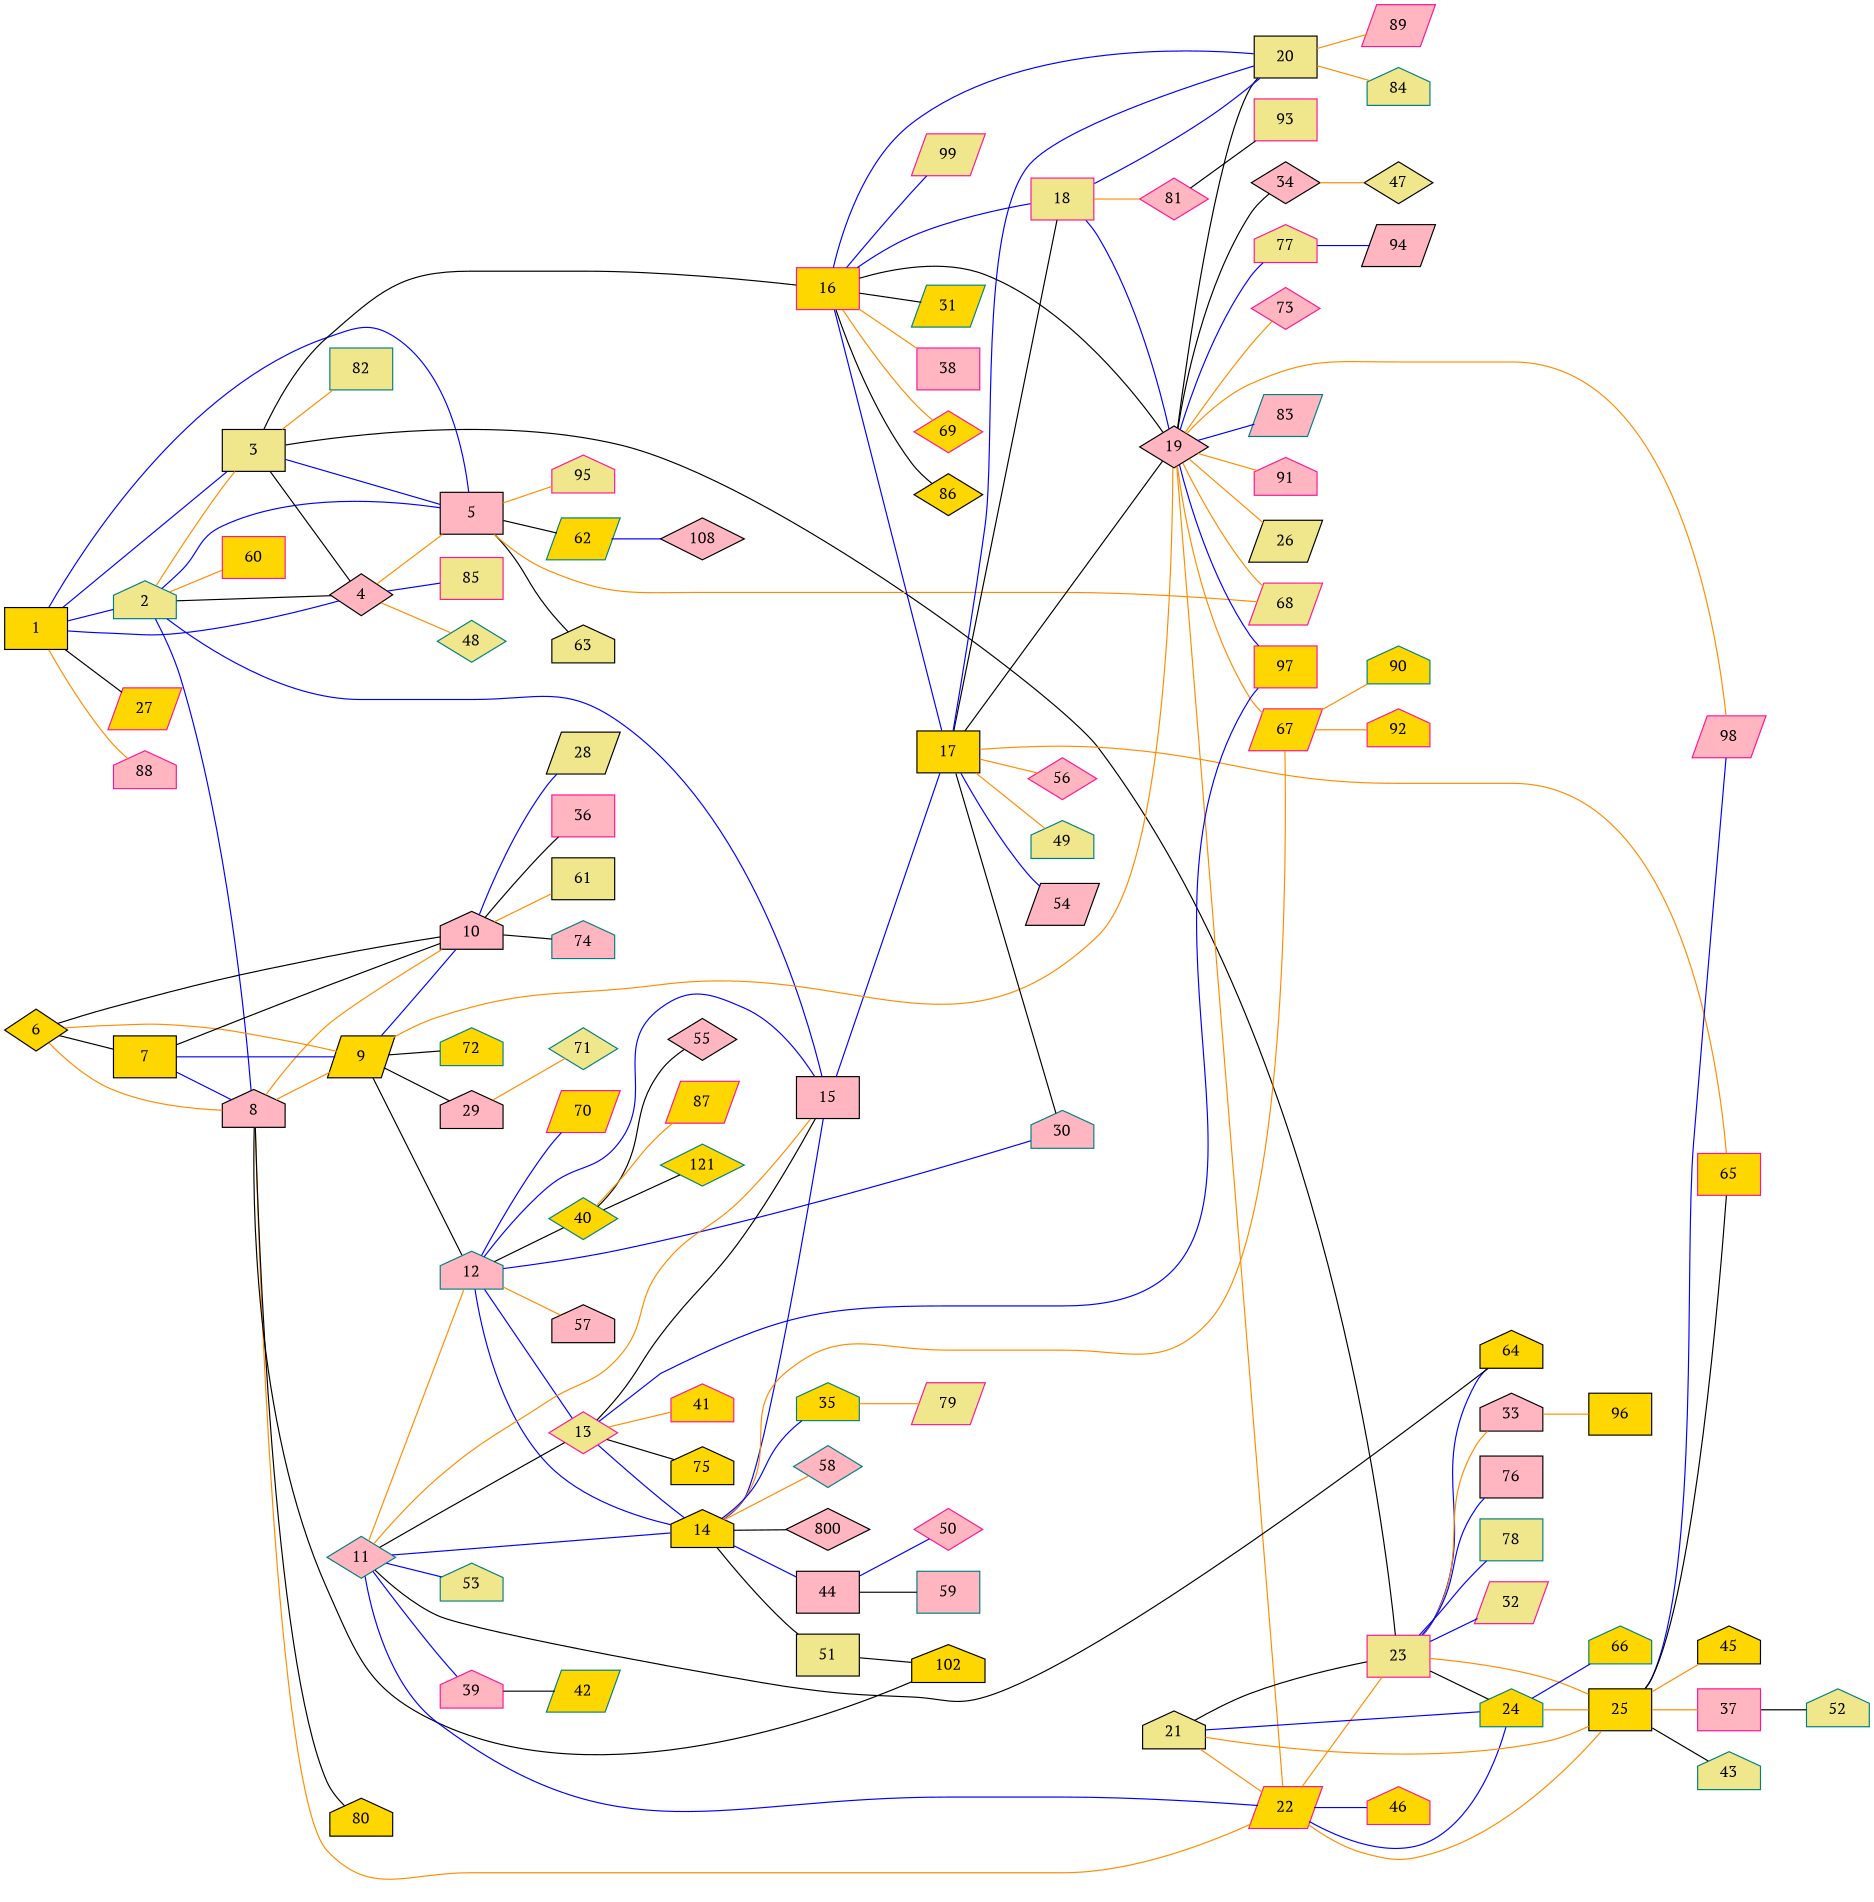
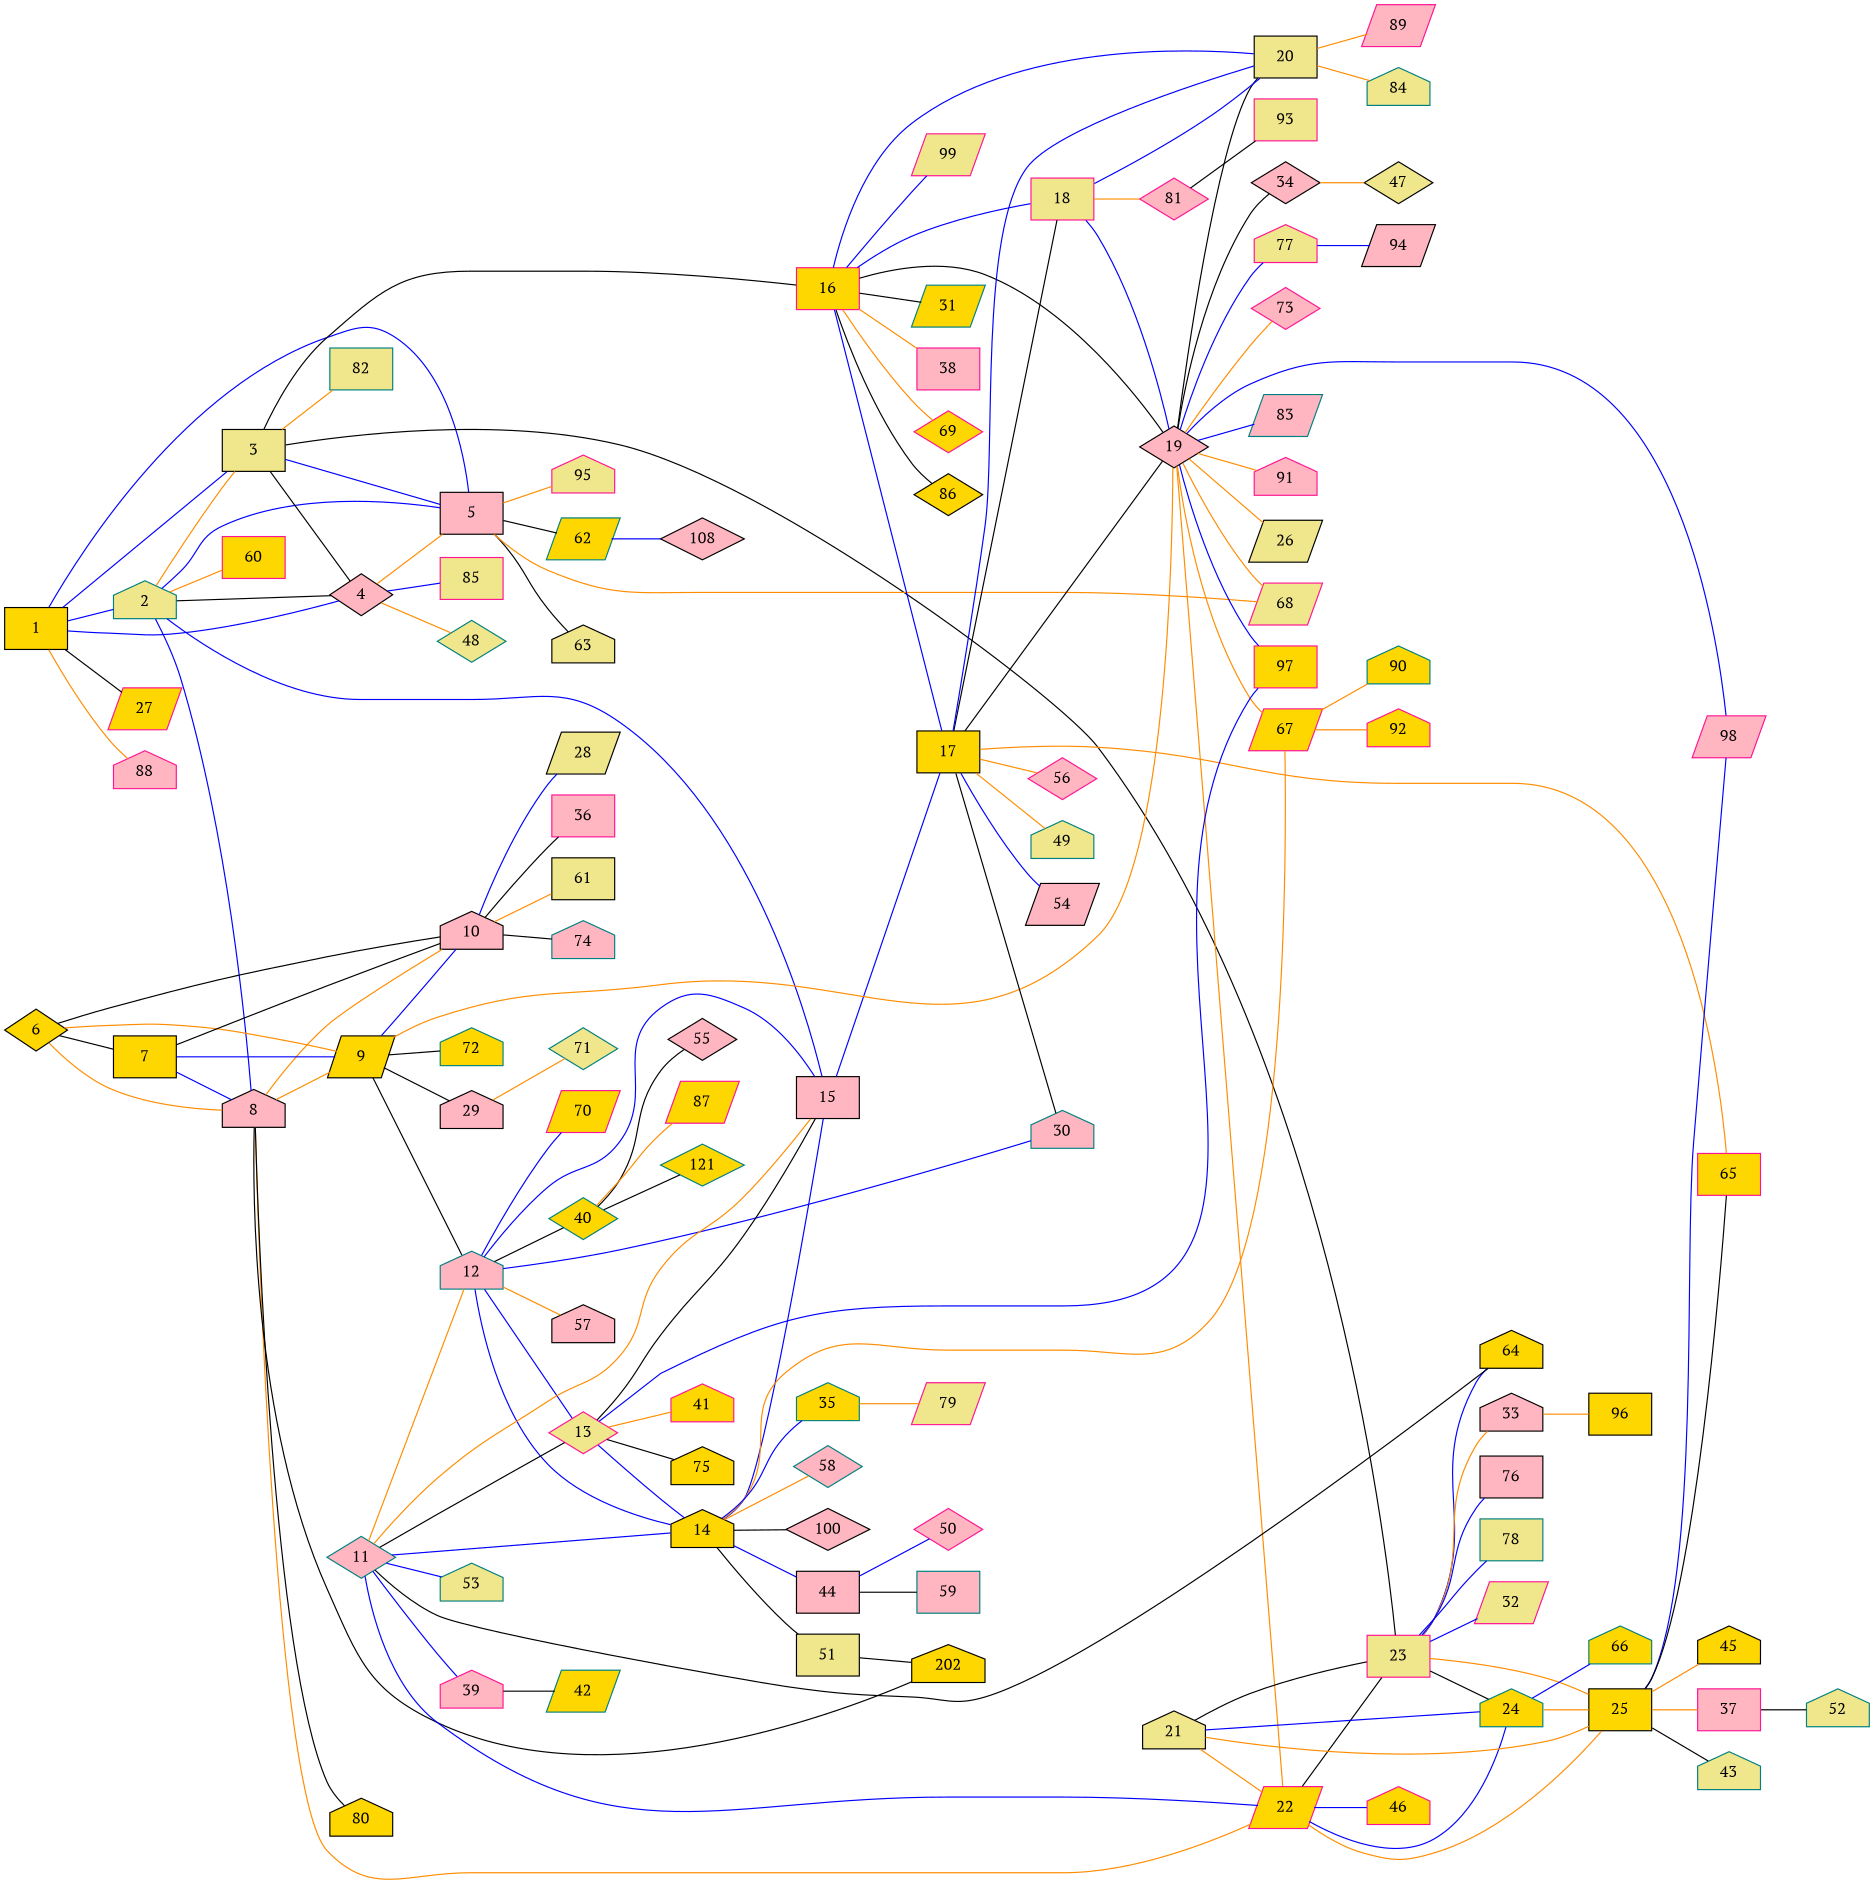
(1562, 372) -> (1562, 372)
(828, 1529) -> (828, 1529)
(948, 1666) -> (948, 1666)
(1342, 1732) -> (1342, 1732)
